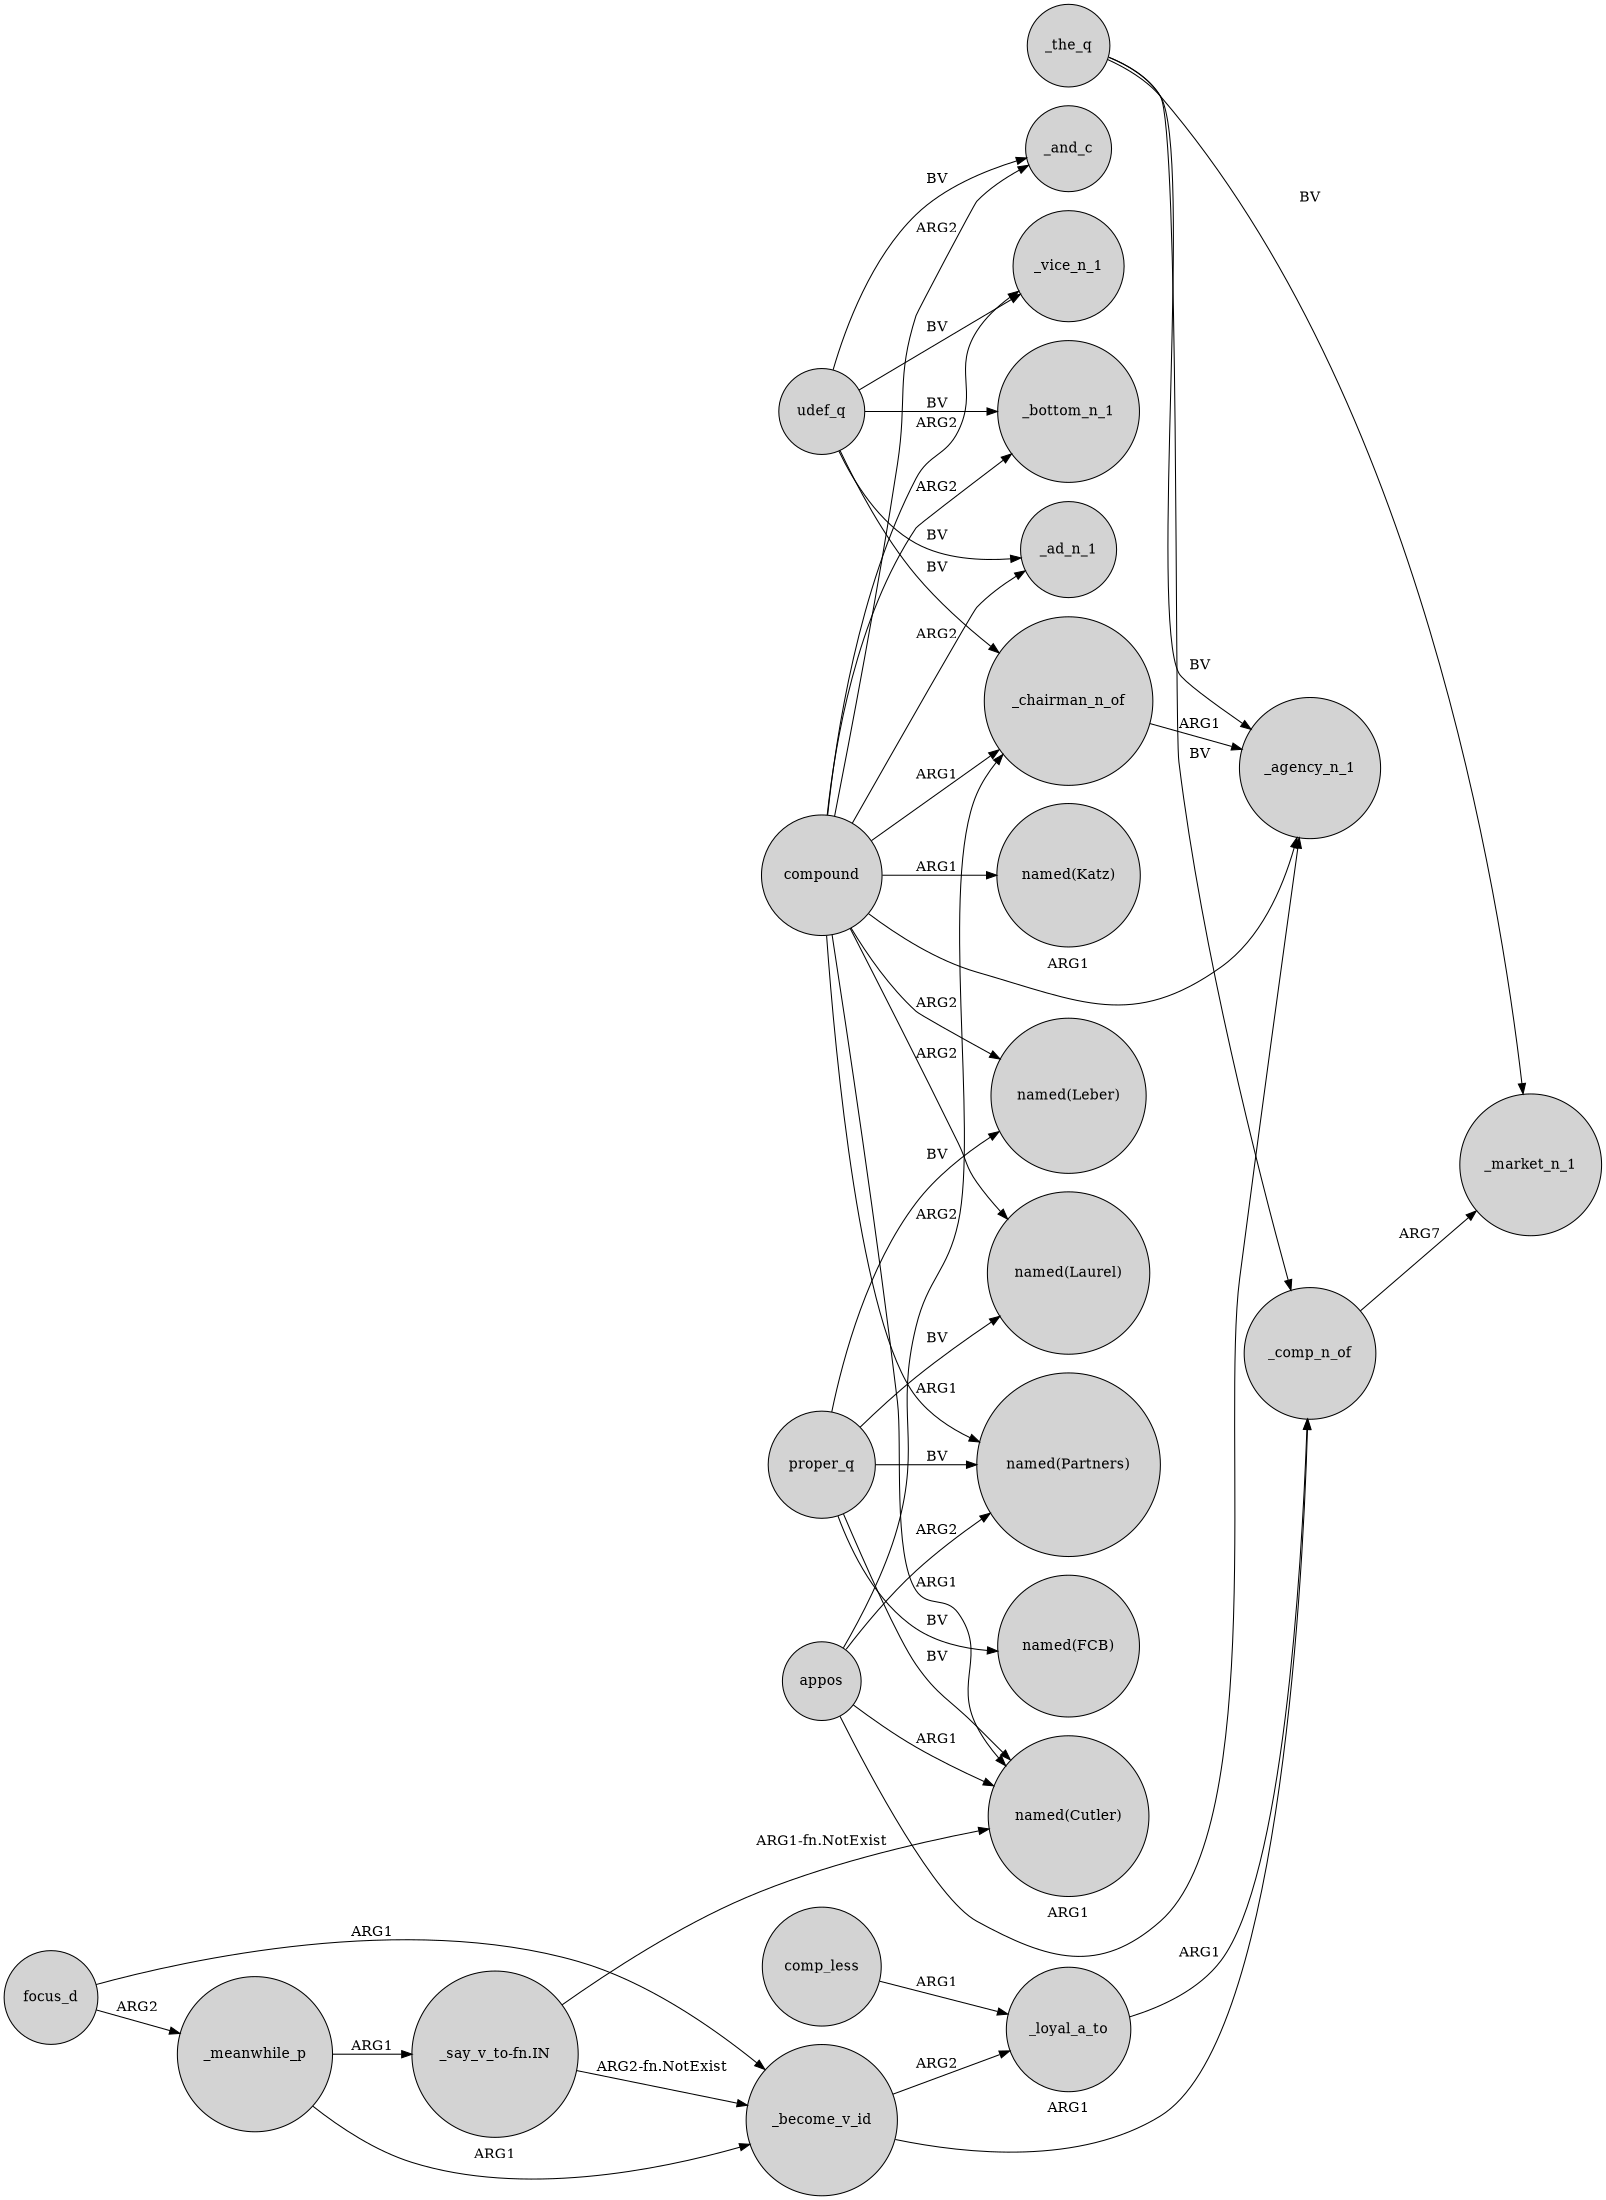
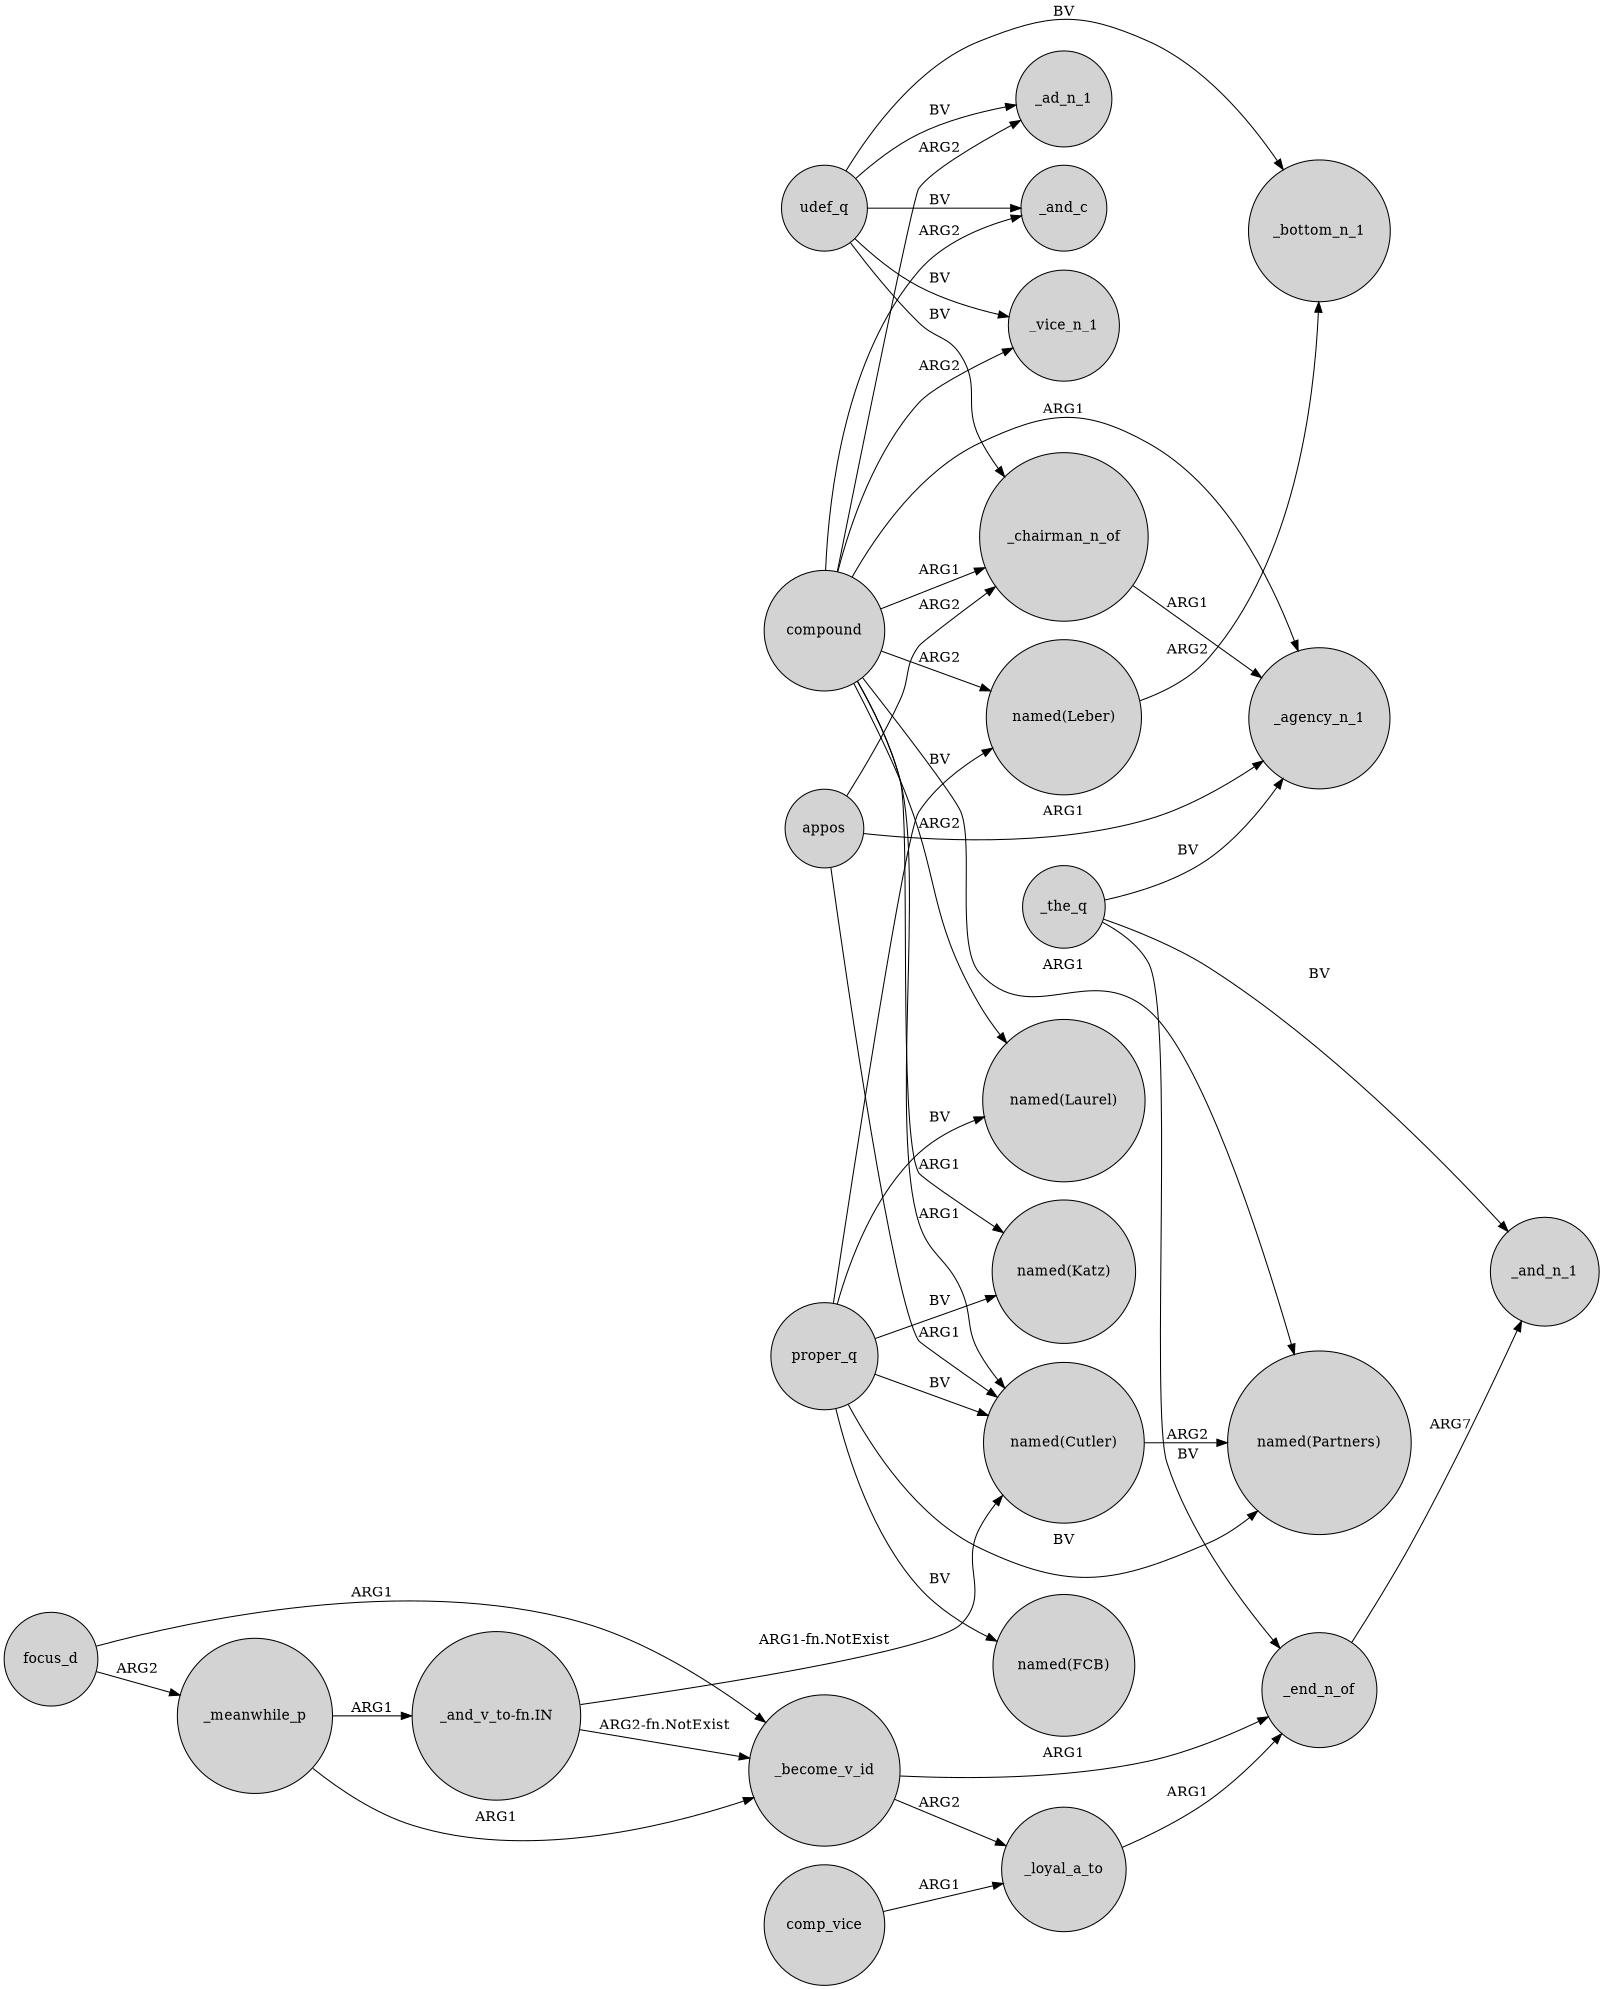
(885, 586) -> (1278, 533)
(1531, 1165) -> (1545, 1272)
none -> (931, 1319)
(1310, 1353) -> (1319, 1690)
(905, 1581) -> (1181, 1443)
(822, 1967) -> (824, 1925)
(495, 2054) -> (496, 1716)
